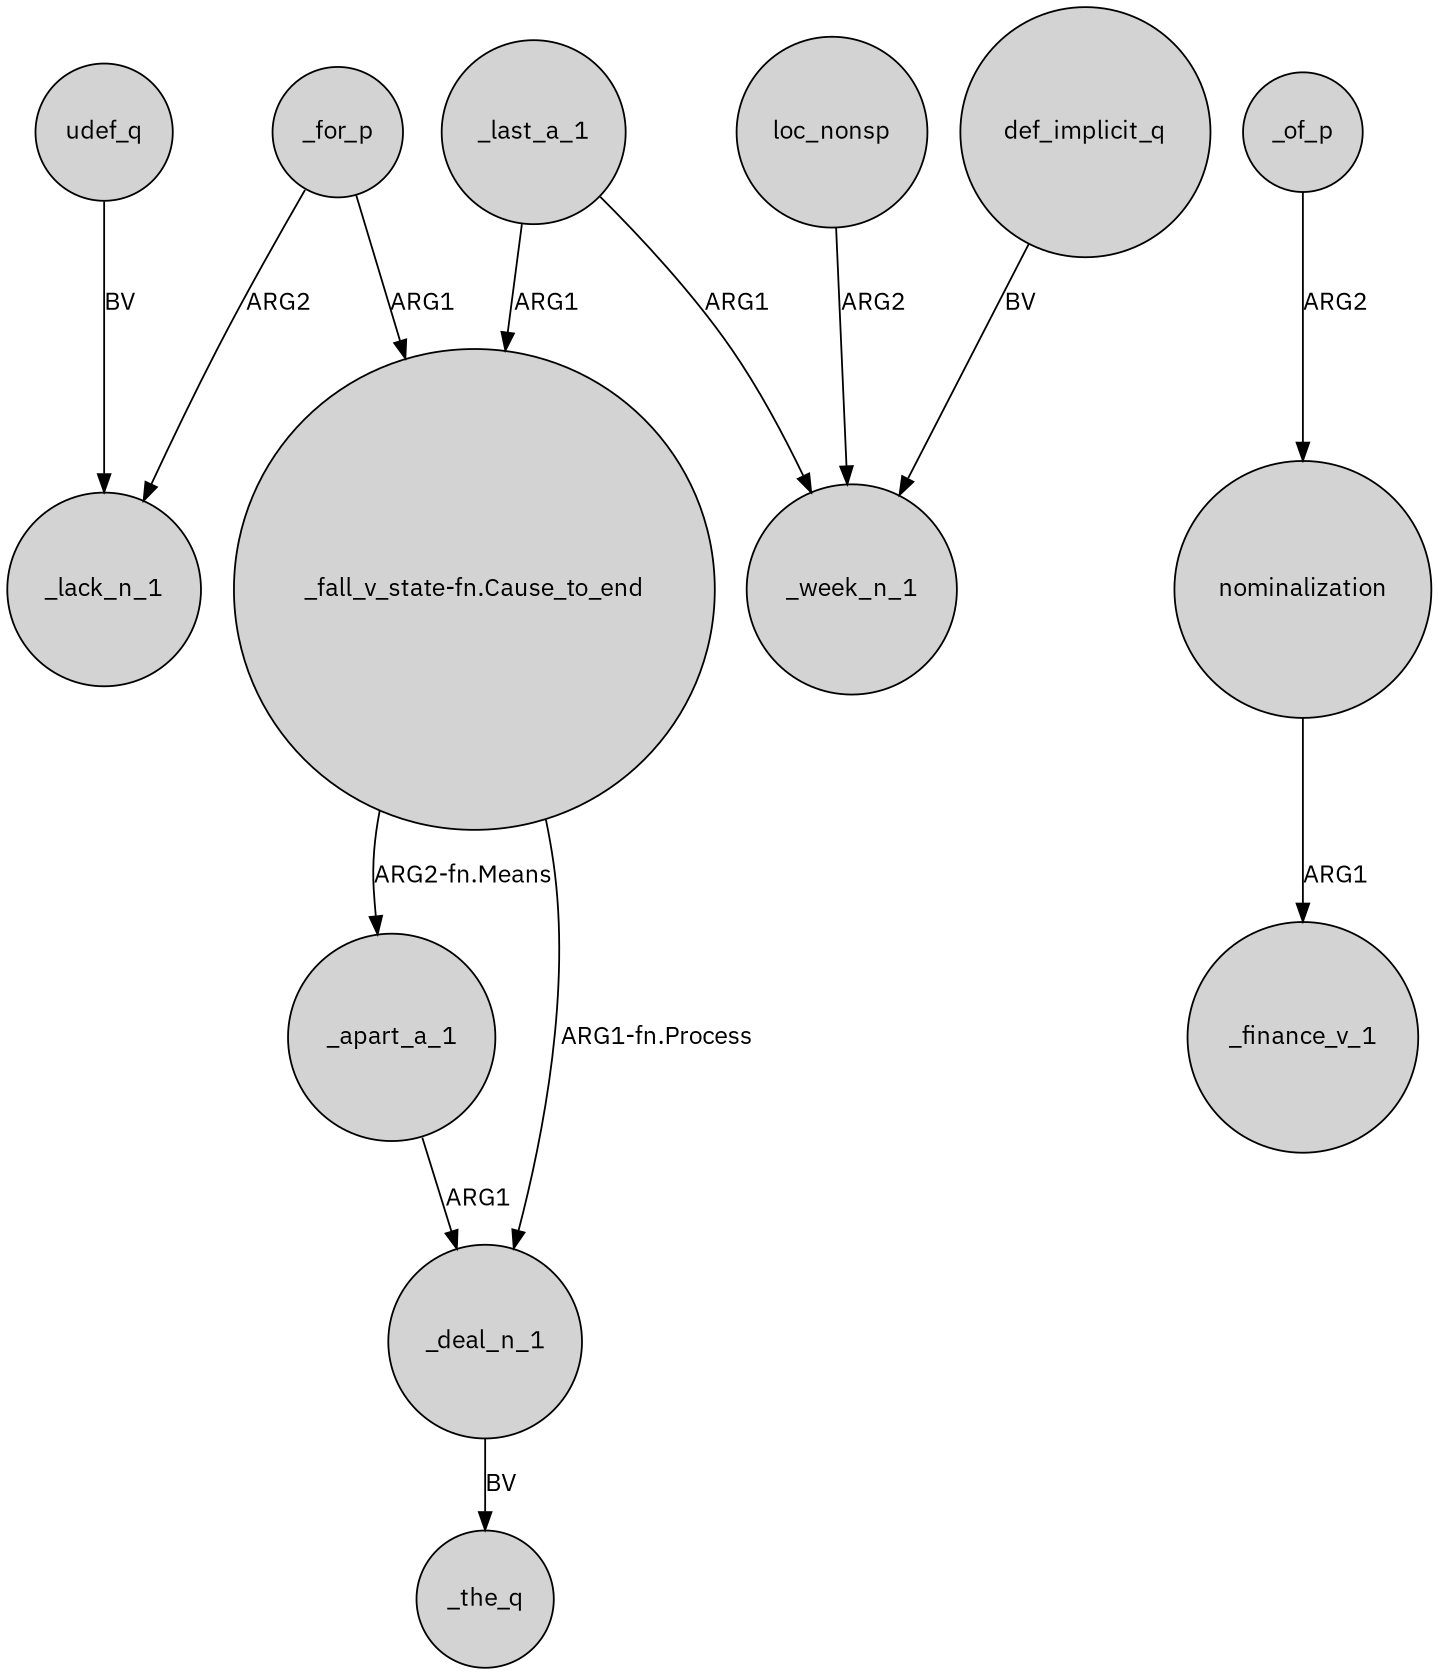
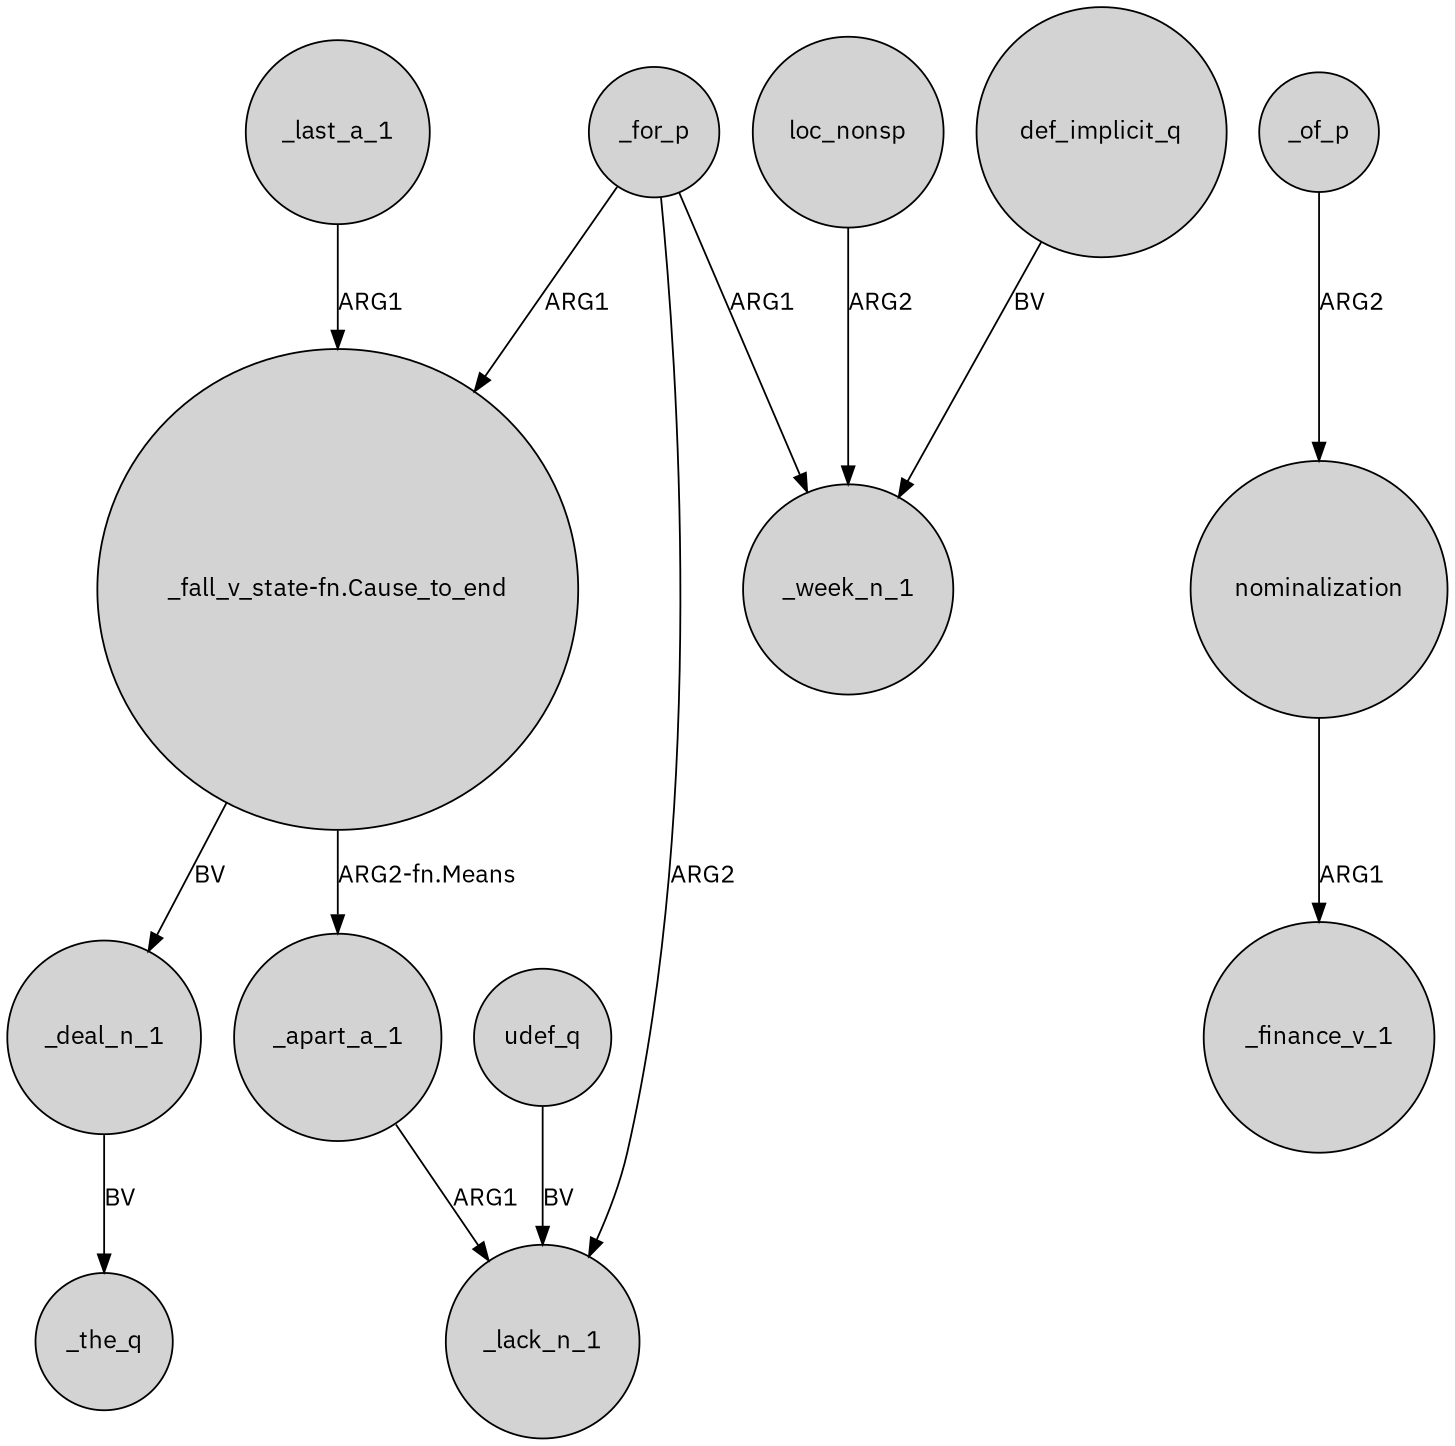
(715, 326) -> (740, 334)
(657, 1037) -> (210, 876)
(437, 1184) -> (437, 1185)
